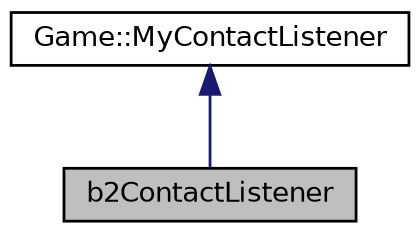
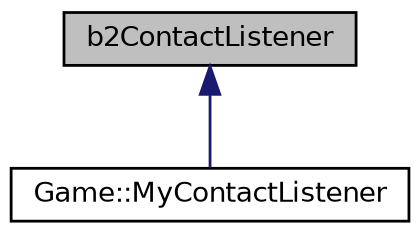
(210, 131) -> (210, 131)
